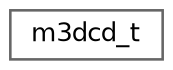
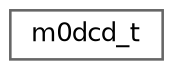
(86, 35) -> (86, 35)
